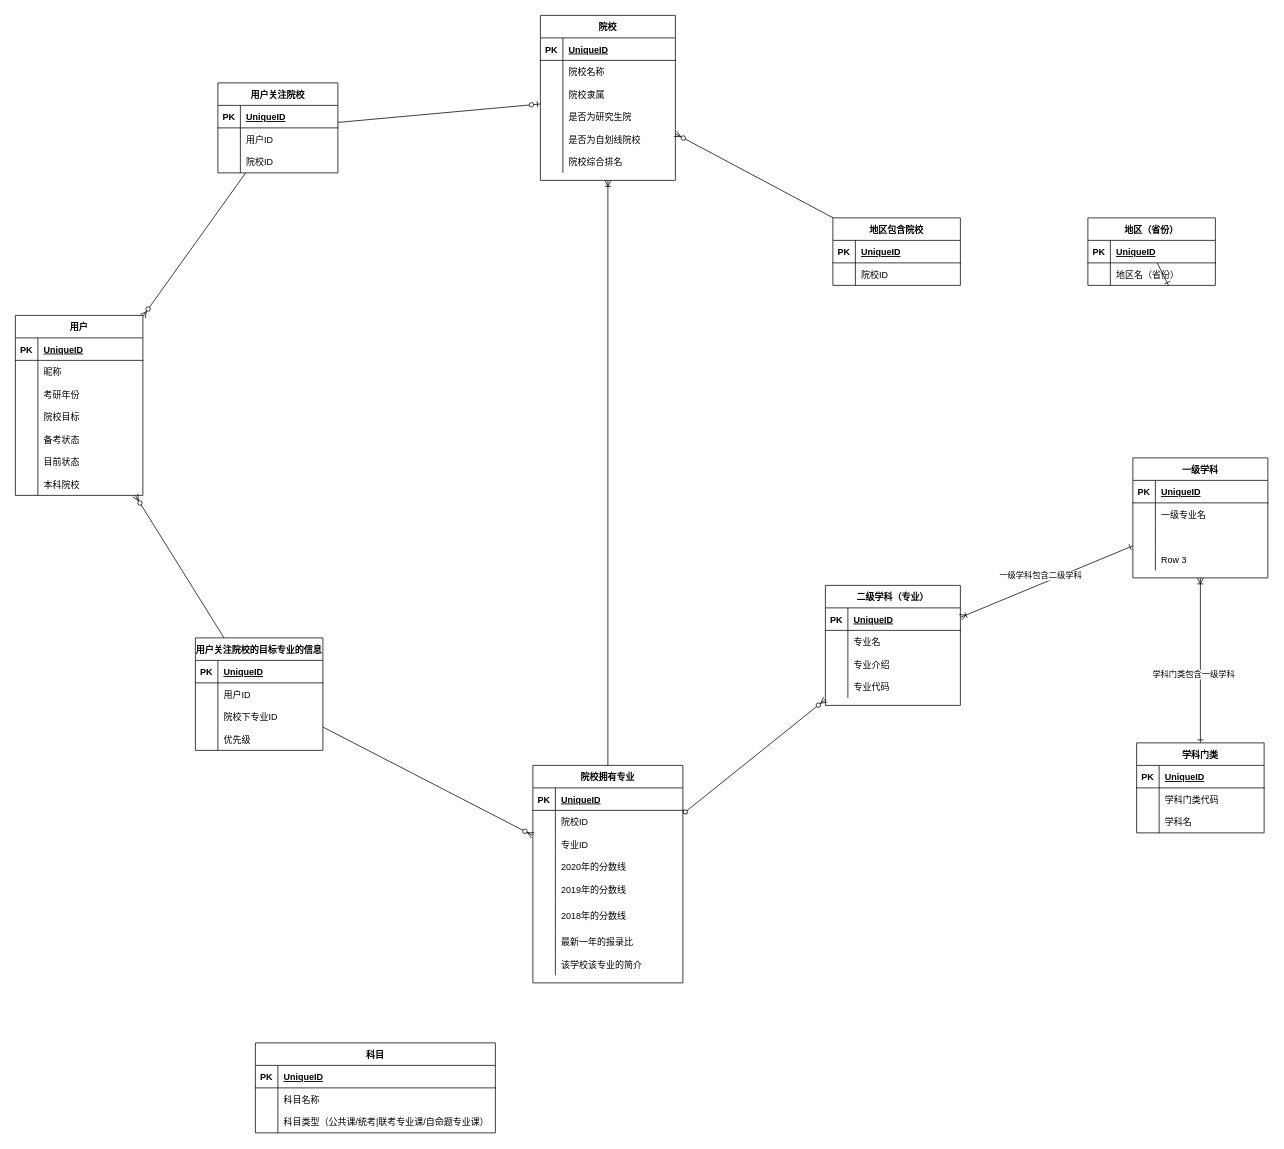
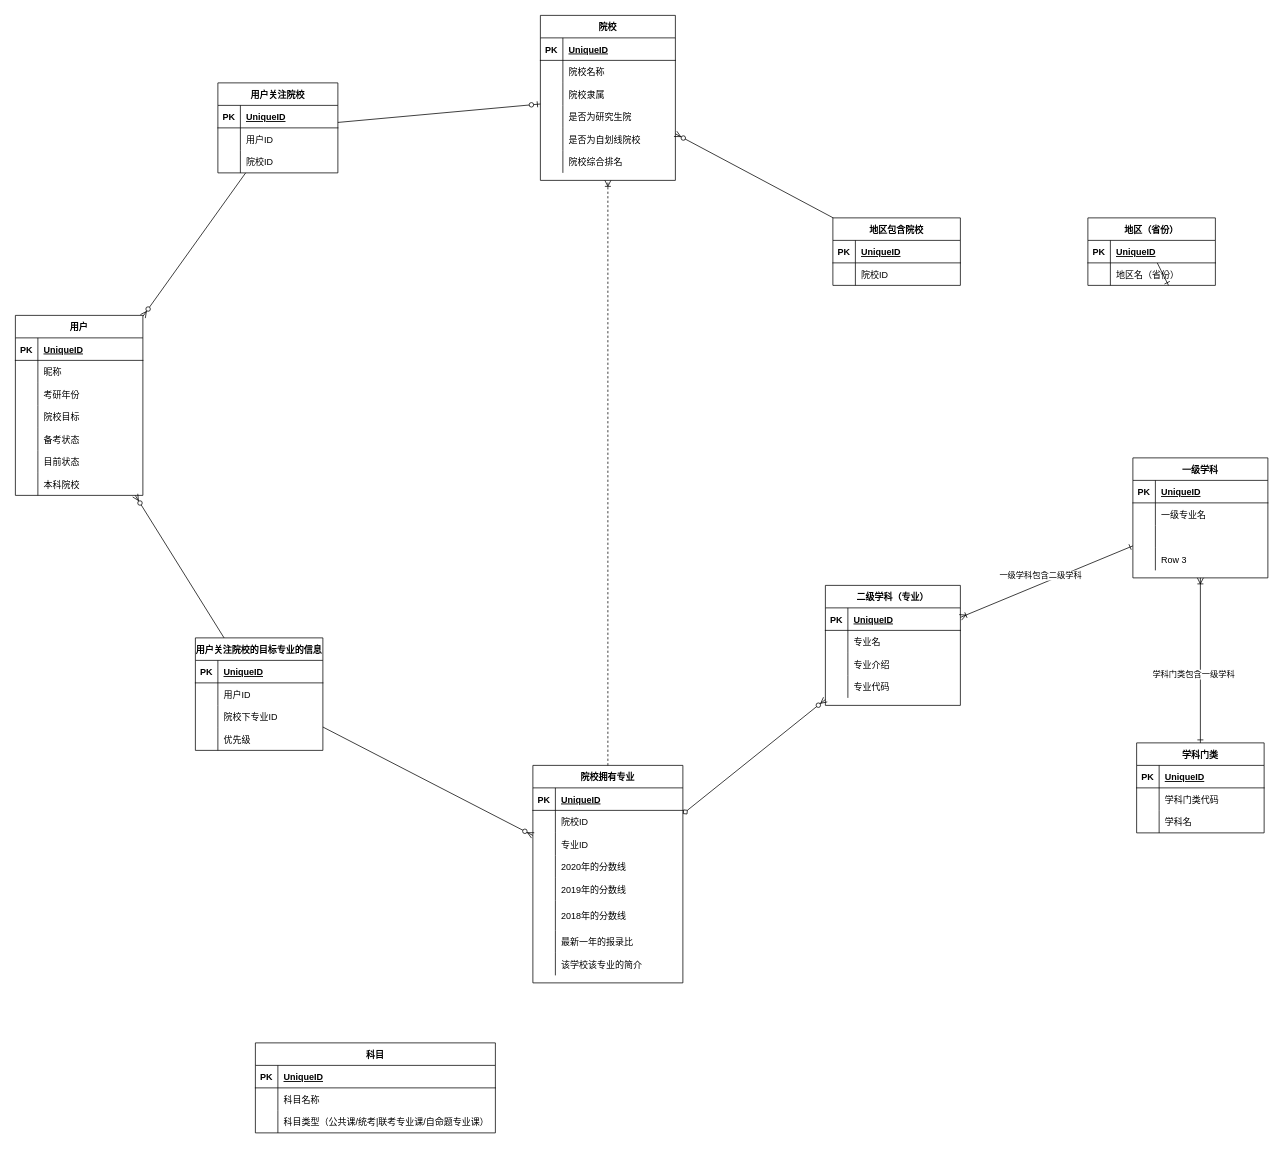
(608, 473) -> (608, 473)
